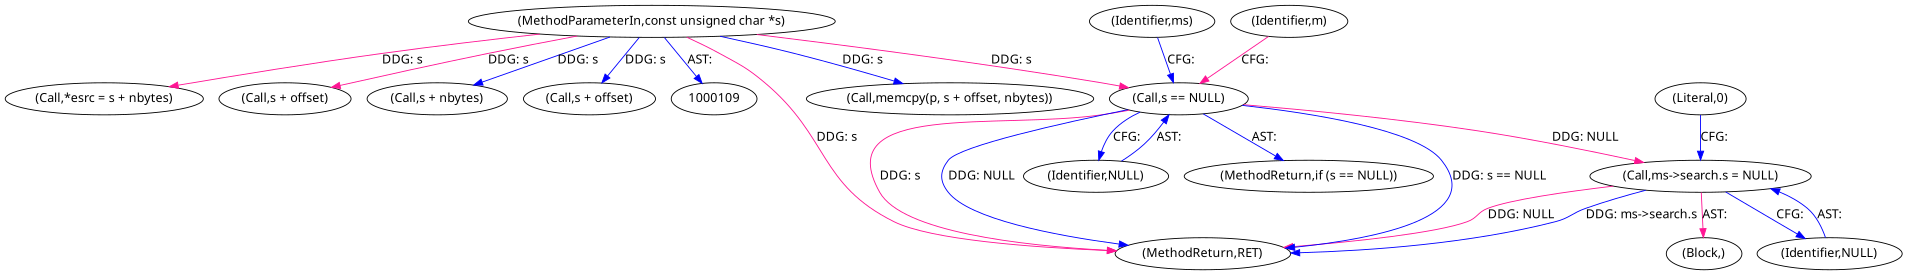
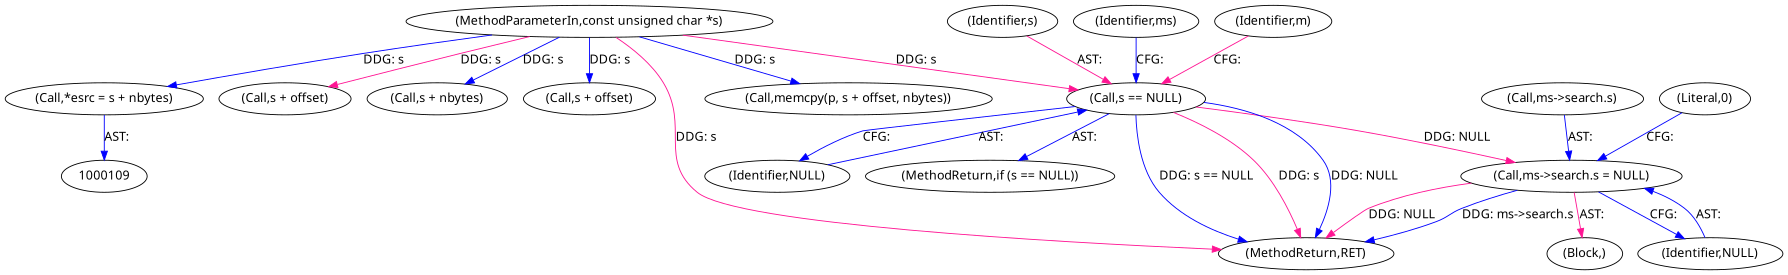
none -> (1003, 21)
(359, 57) -> (334, 58)
(680, 57) -> (104, 133)
none -> (1563, 99)
